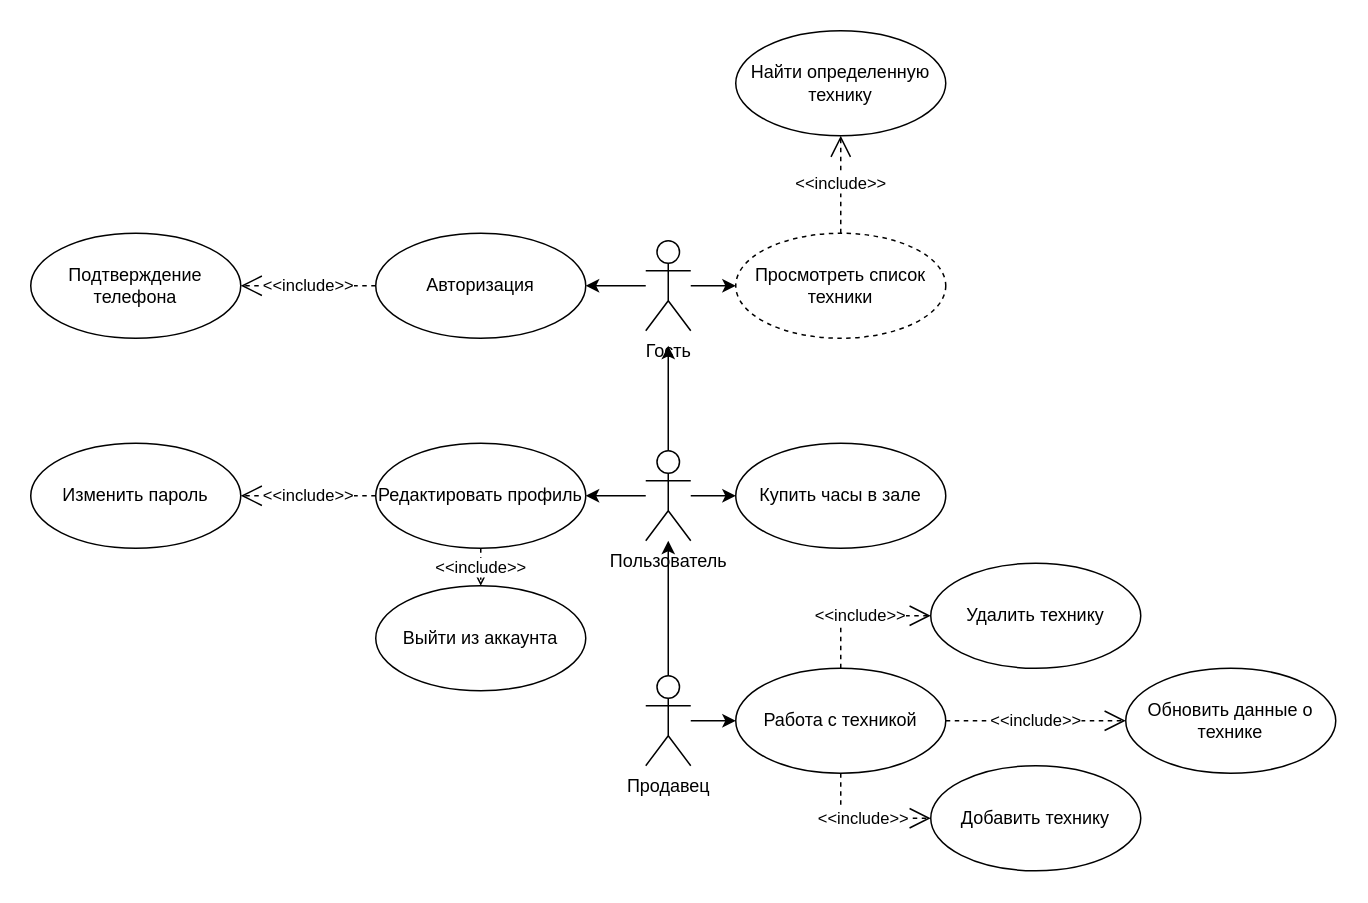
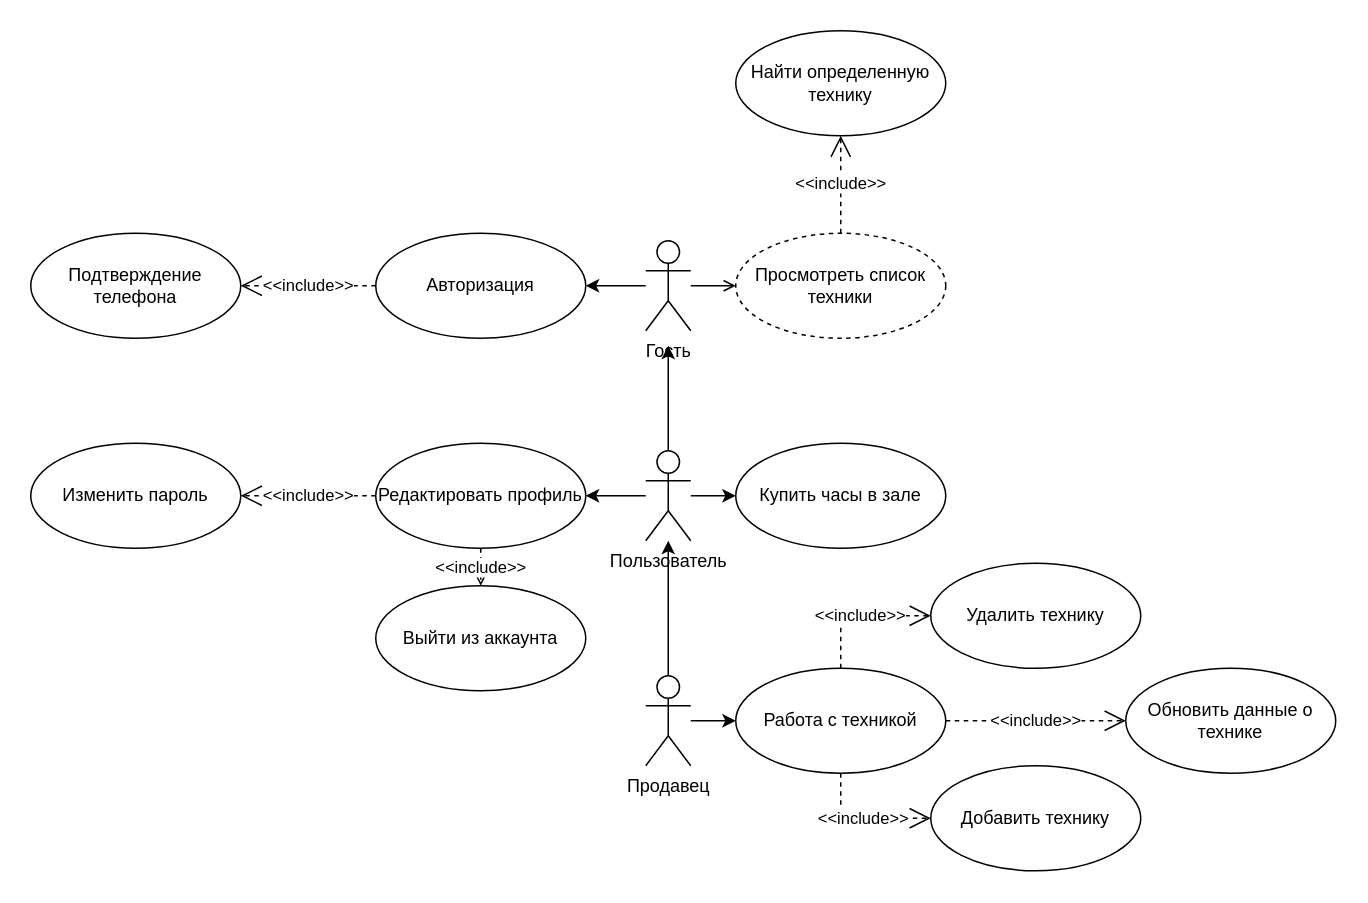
(724, 286) -> (726, 286)
